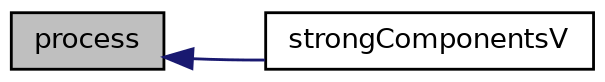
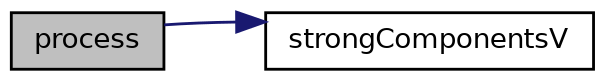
(229, 60) -> (200, 23)
